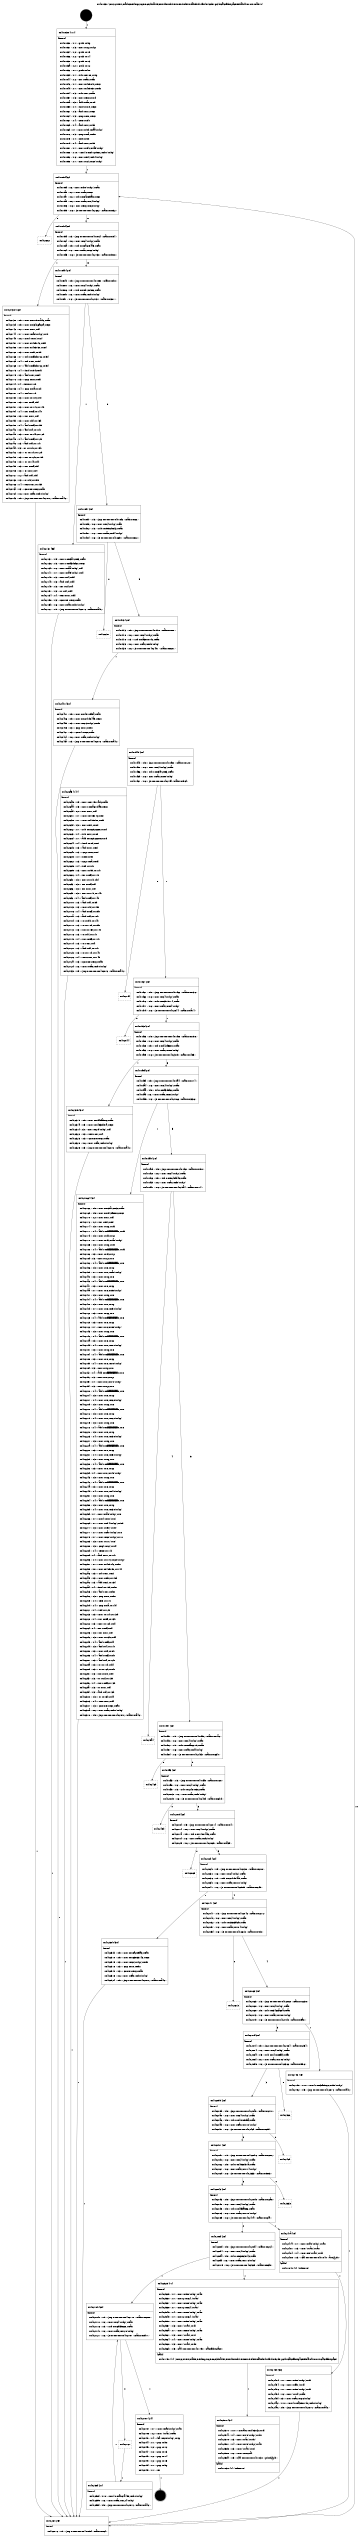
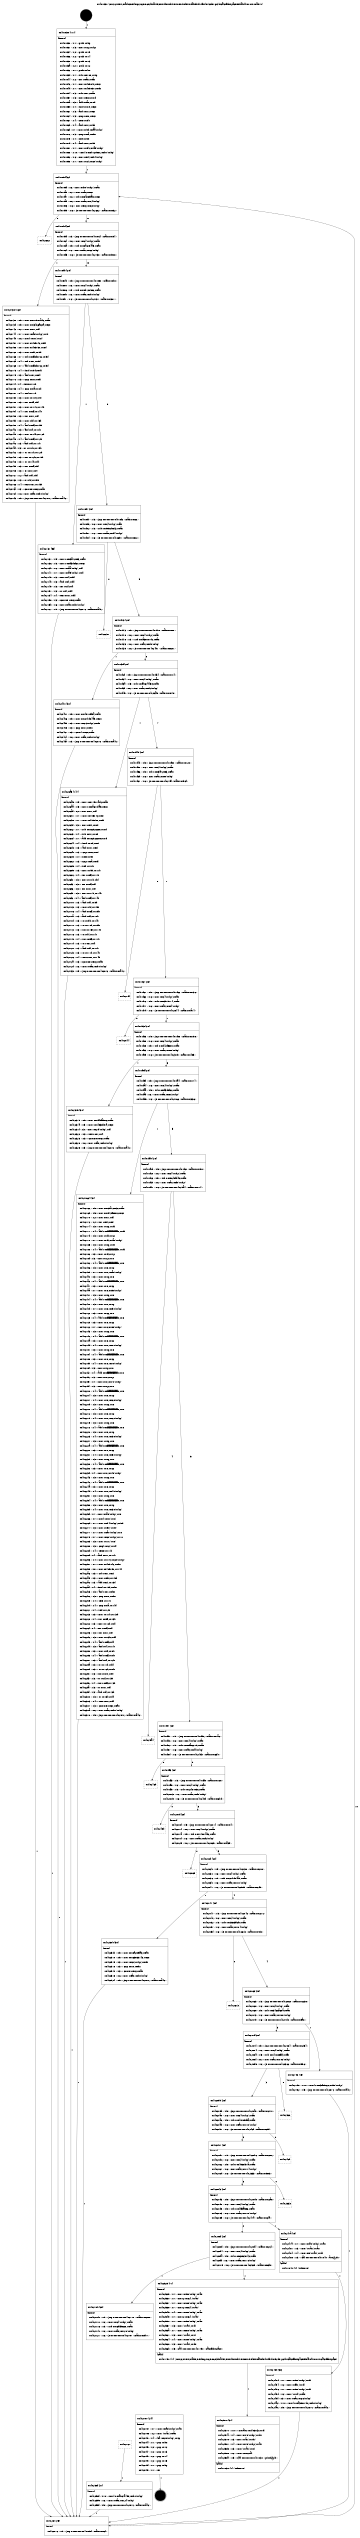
none -> (145, 679)
(137, 2377) -> none
(123, 2389) -> none
(113, 2412) -> (95, 2513)
